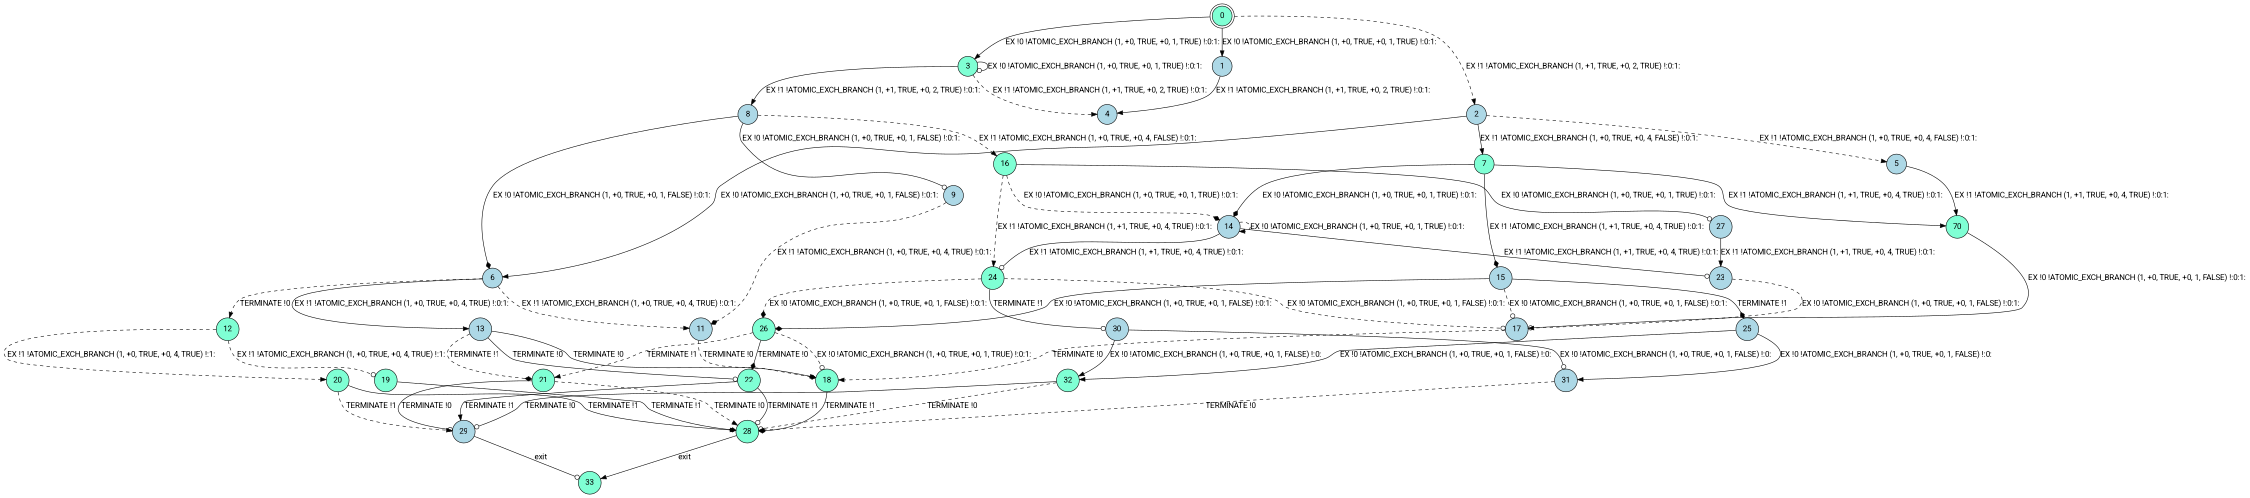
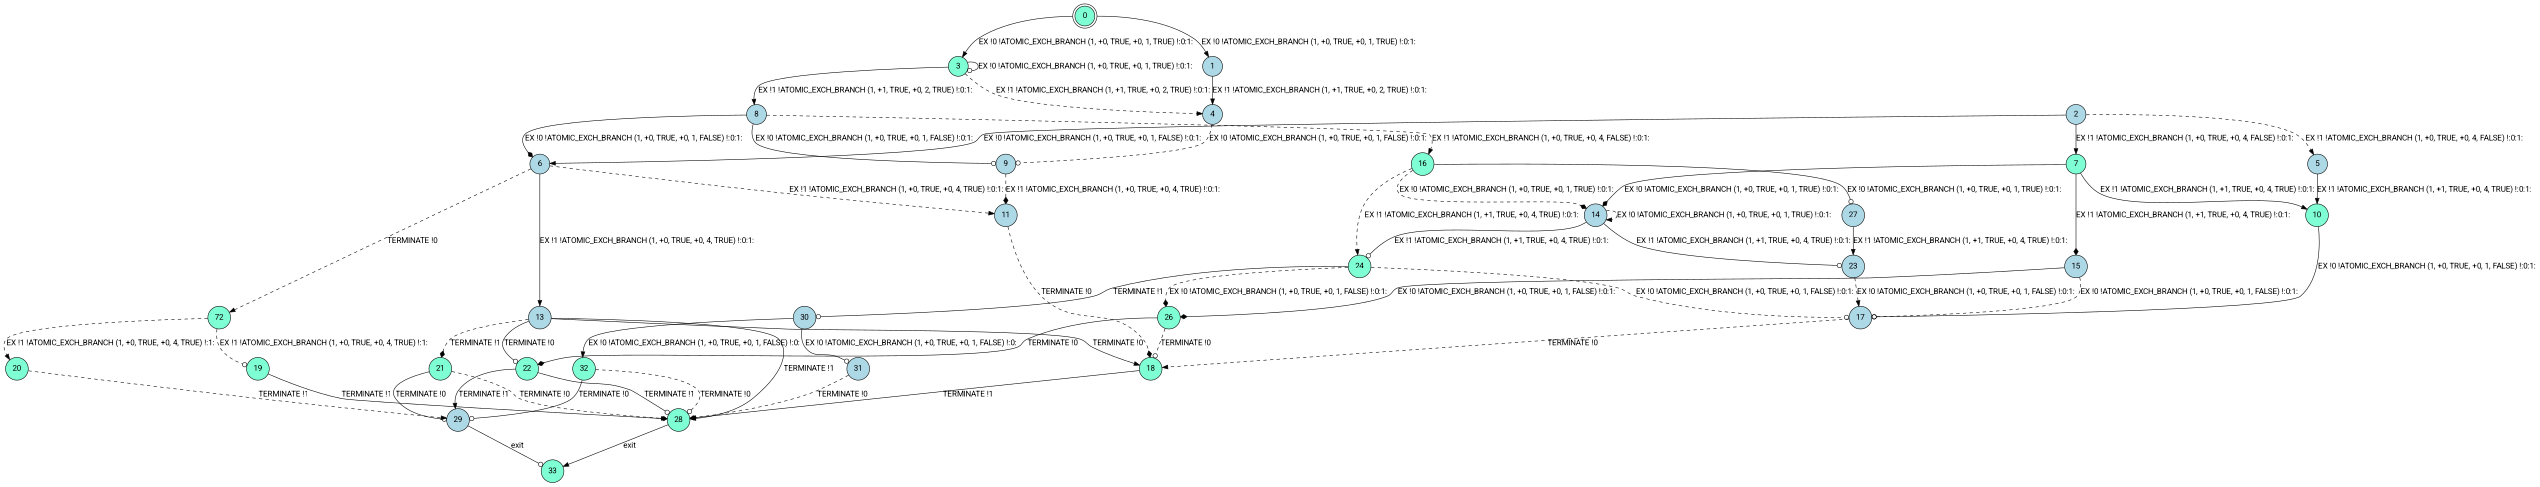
(1374, 21) -> none
none -> (1123, 156)
(1957, 227) -> (2317, 215)
(228, 329) -> (219, 318)
(1747, 329) -> none
(655, 349) -> none
(924, 355) -> (1186, 343)
(570, 400) -> (759, 332)
